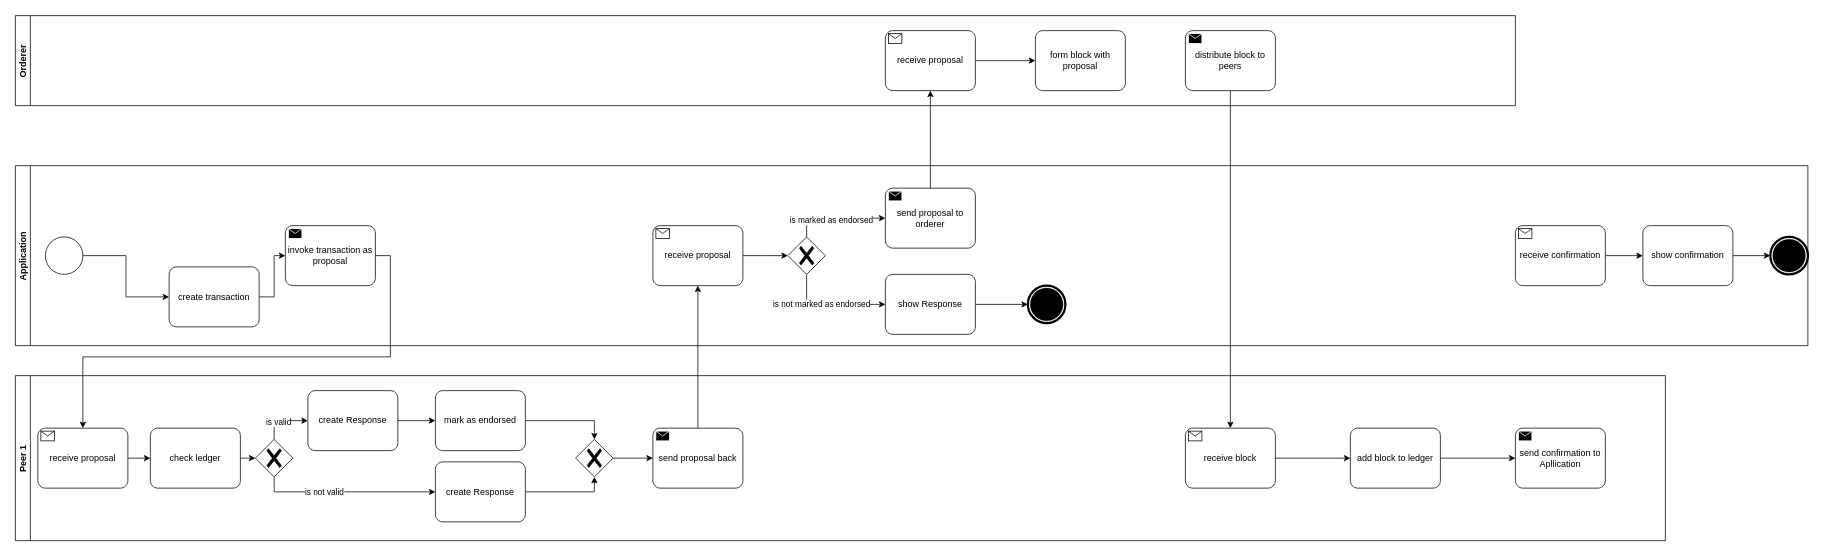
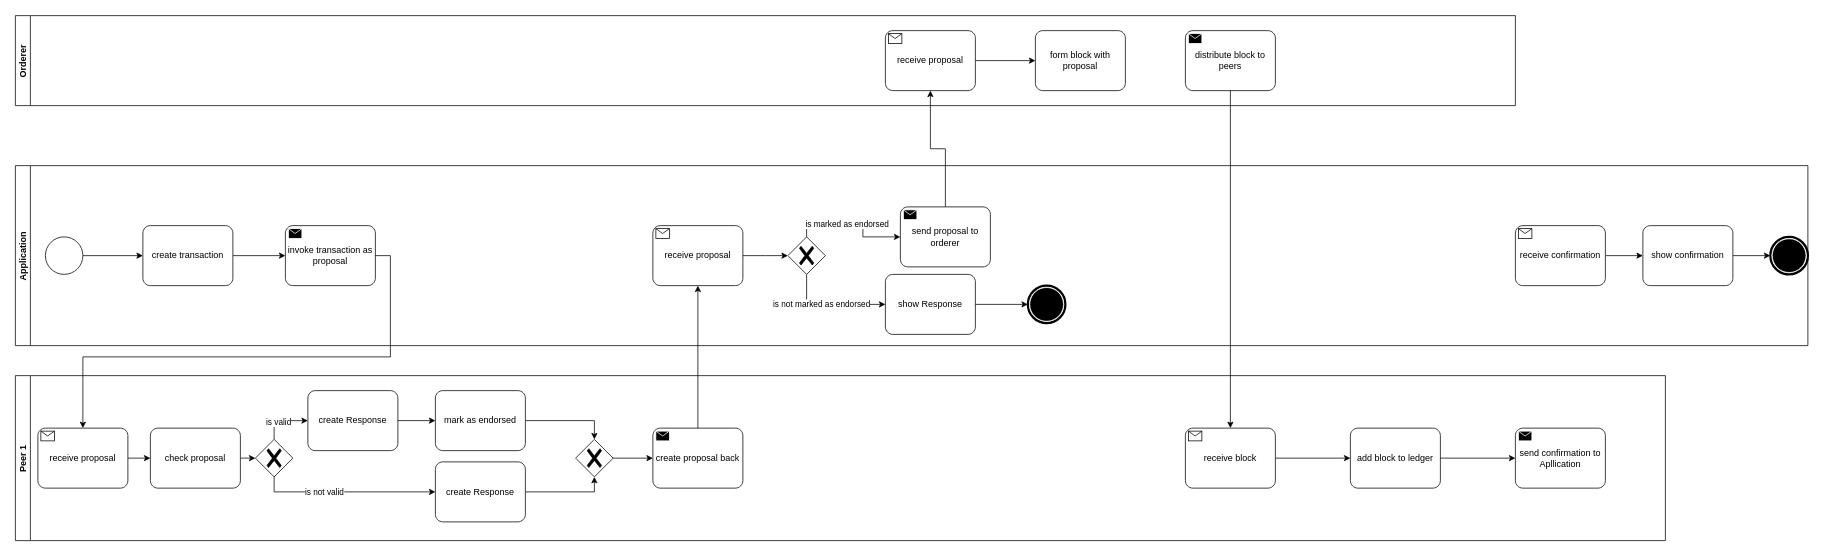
(930, 218) -> (945, 237)
(214, 297) -> (188, 255)
(195, 458) -> (195, 458)
(698, 458) -> (698, 458)
